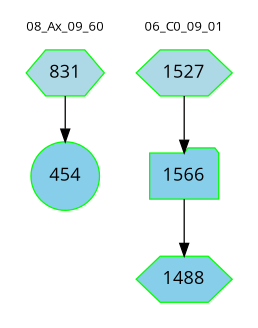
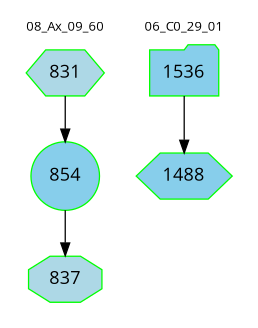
(184, 28) -> (184, 28)
(184, 73) -> none
(65, 176) -> (65, 176)
(184, 176) -> (184, 73)
none -> (65, 279)
